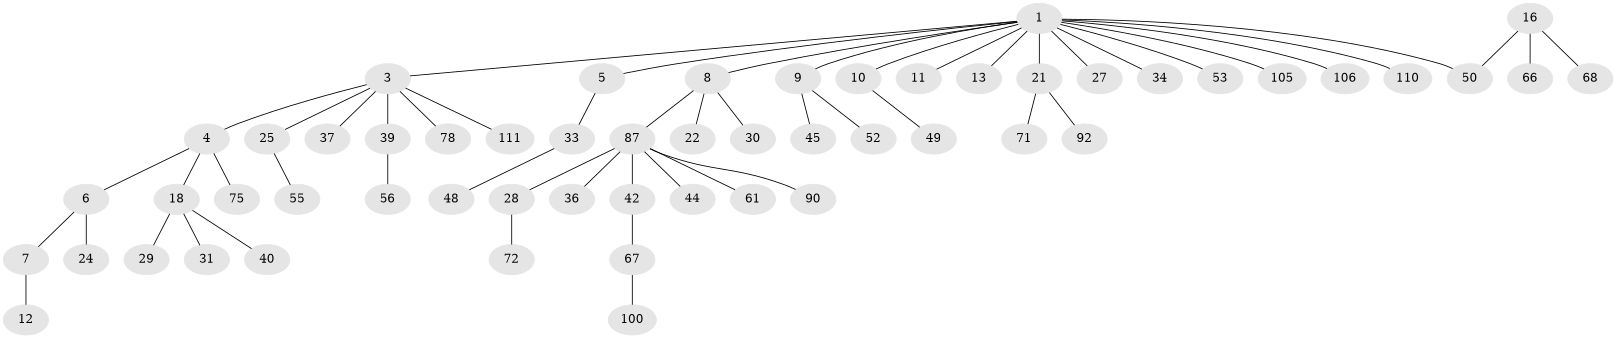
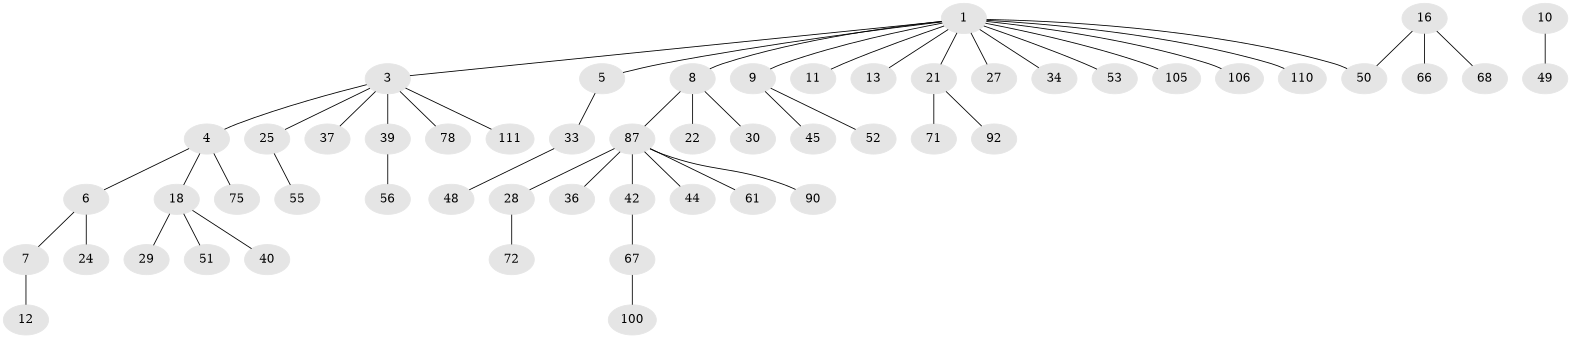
(946, 44) -> none
(207, 260) -> (207, 260)
